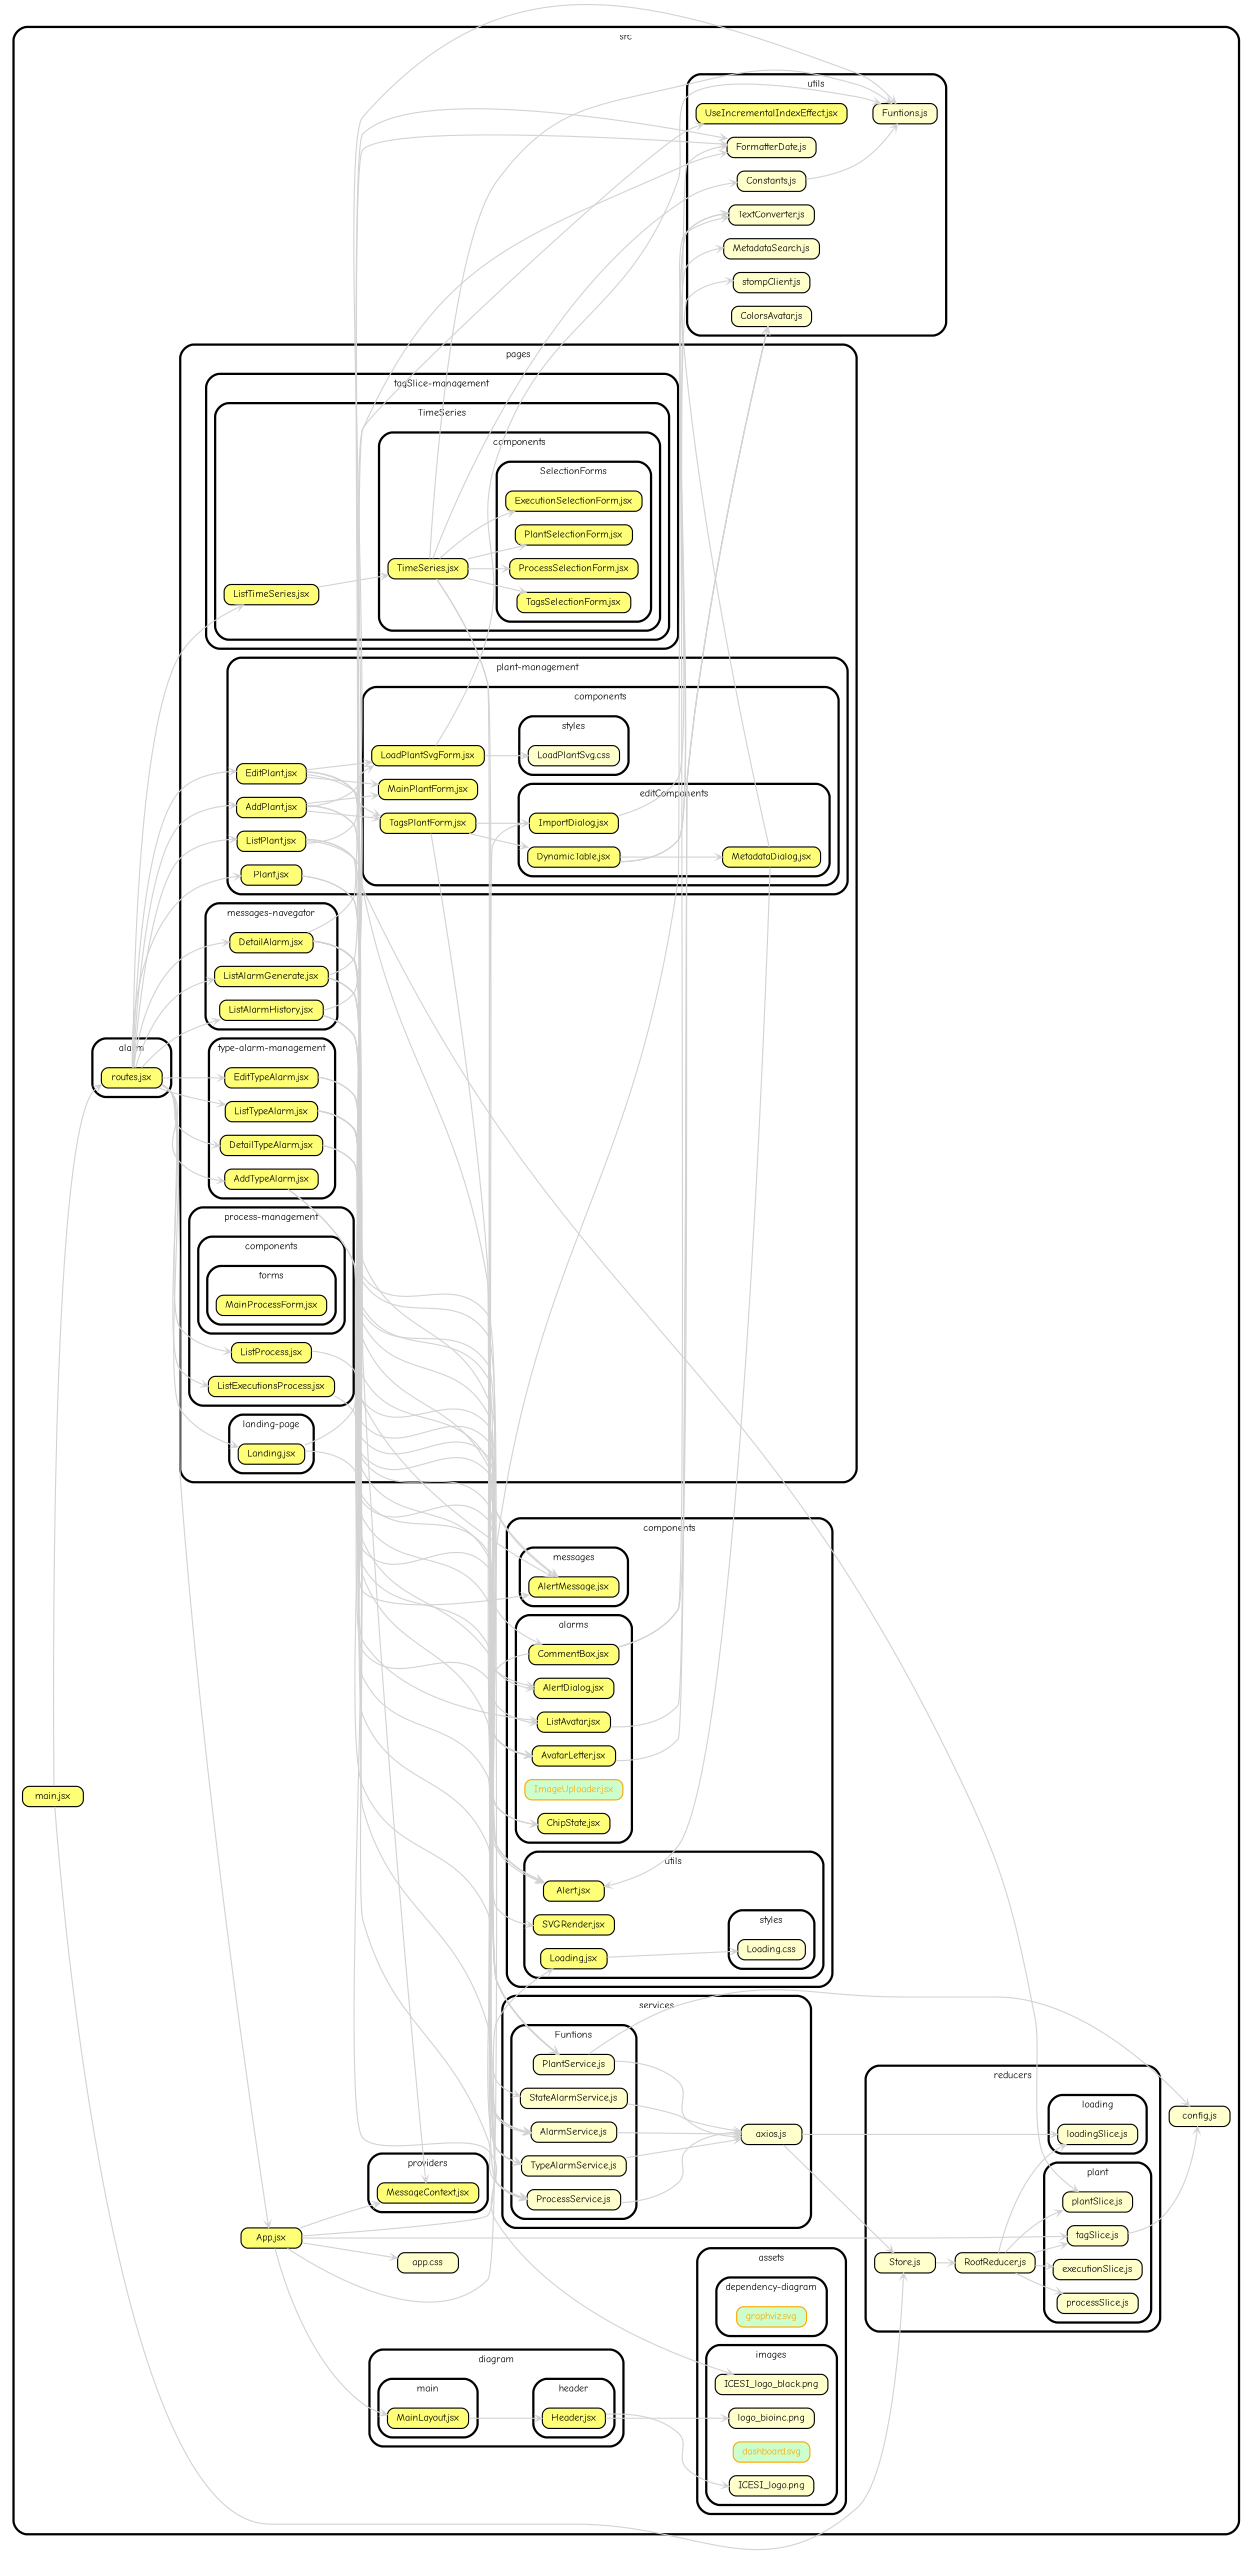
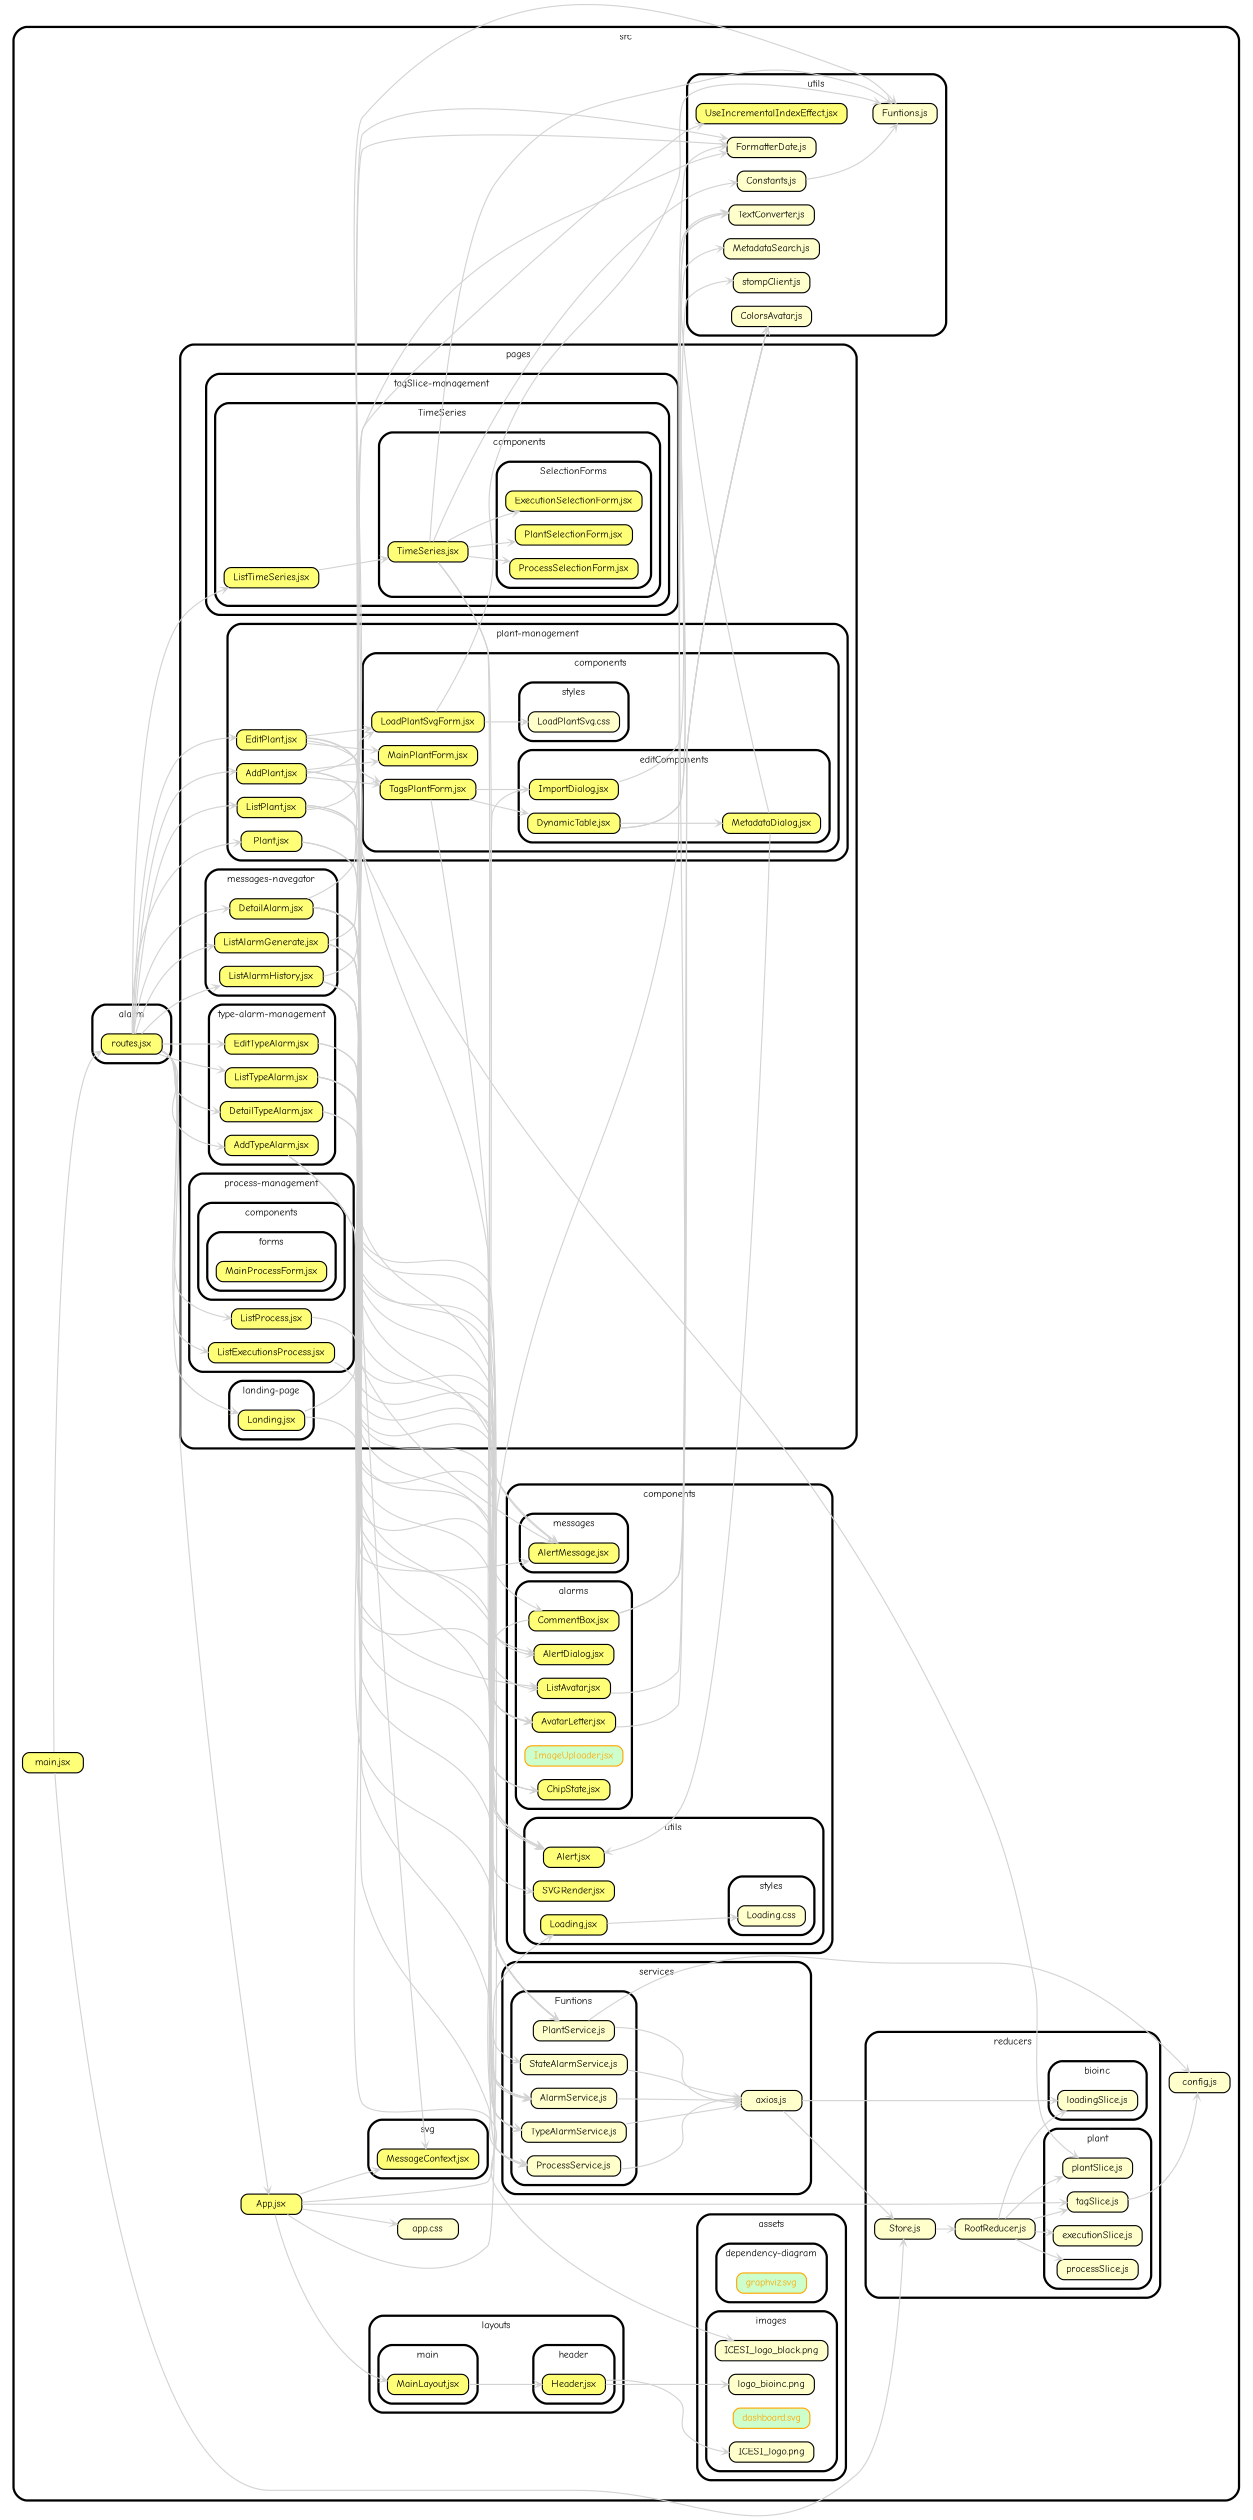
(574, 603) -> none
(1098, 2105) -> (1098, 2071)
(428, 2164) -> (428, 2130)
(496, 2360) -> (496, 2326)
